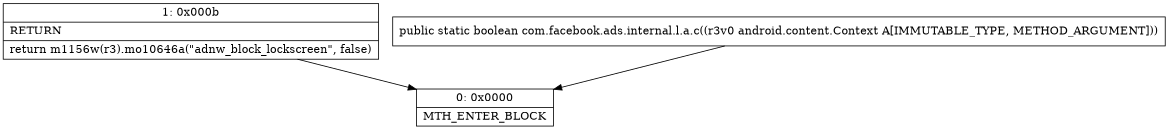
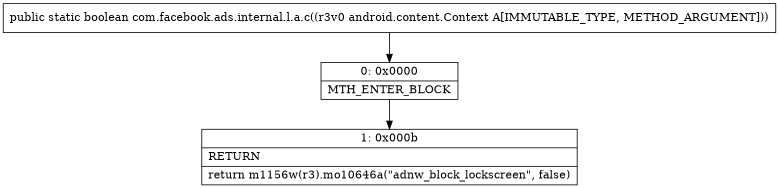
(353, 73) -> (389, 110)
